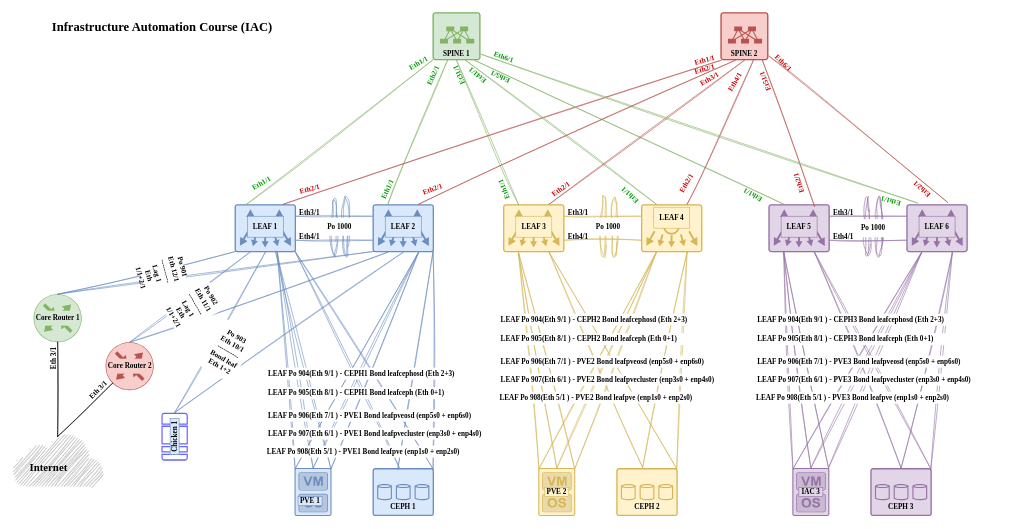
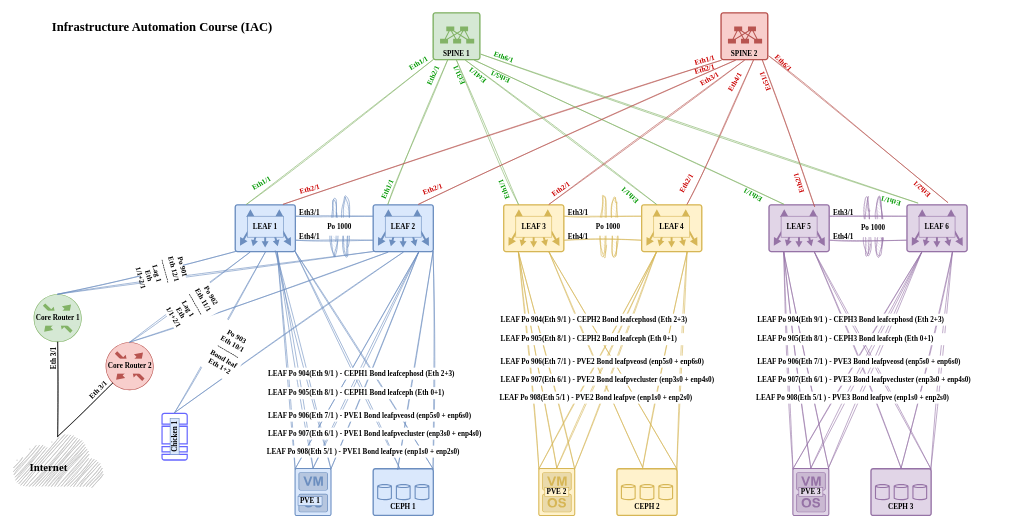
(672, 218) -> (672, 227)
(811, 492) -> (811, 492)
